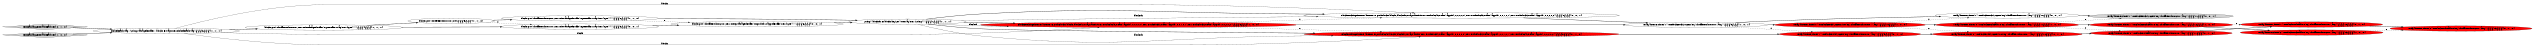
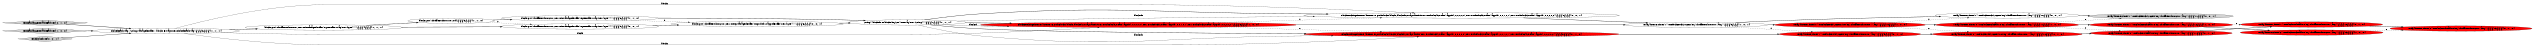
none -> (45, 39)
